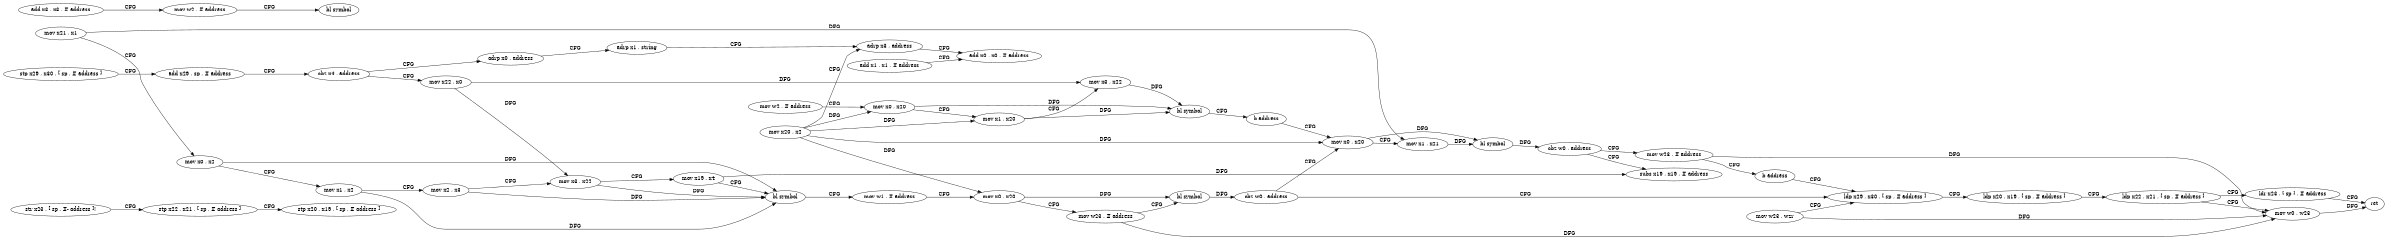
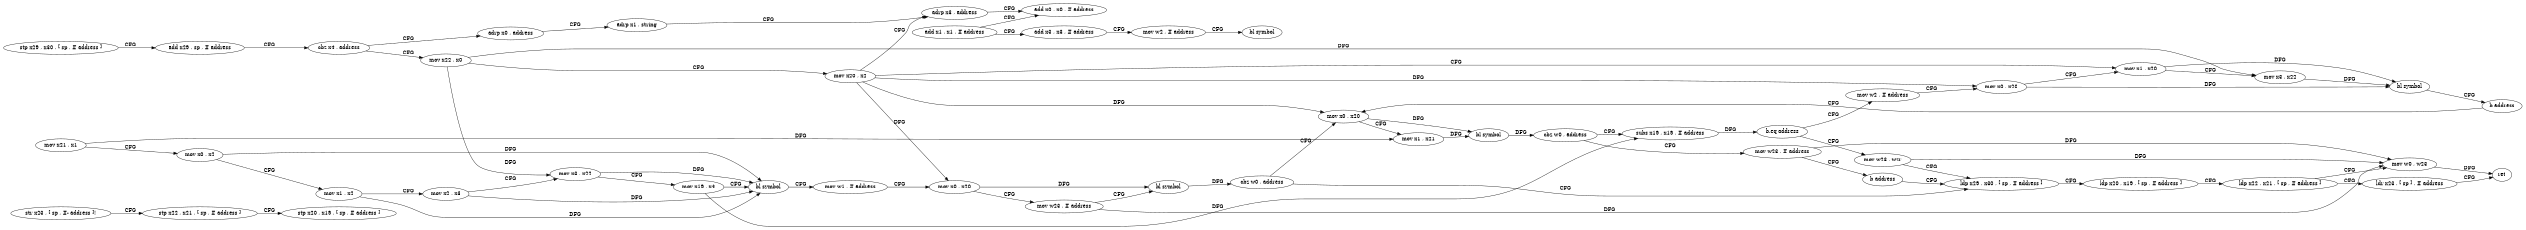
none -> (1008, 35)
none -> (646, 71)
(890, 121) -> (1456, 62)
none -> (1782, 132)
